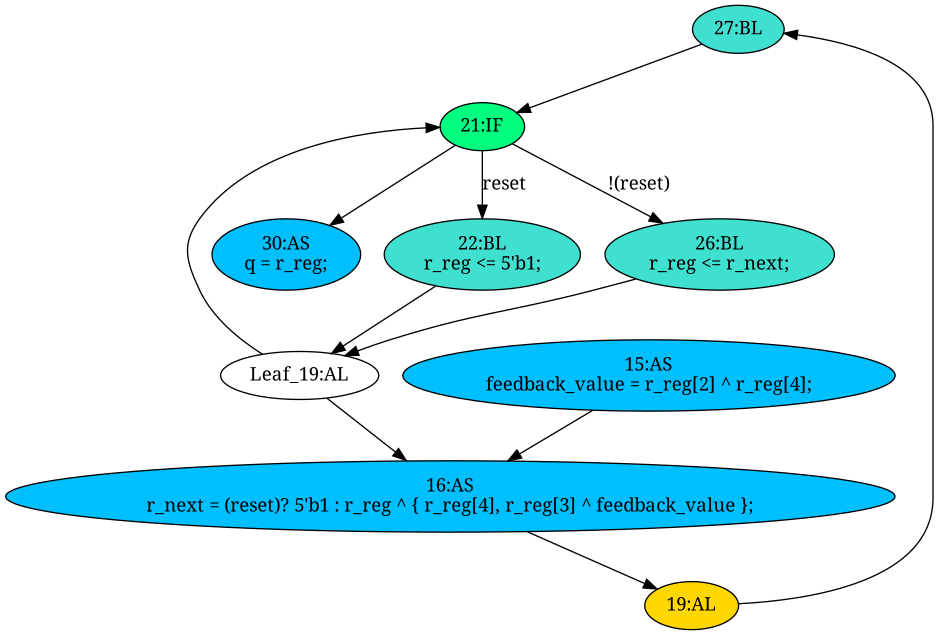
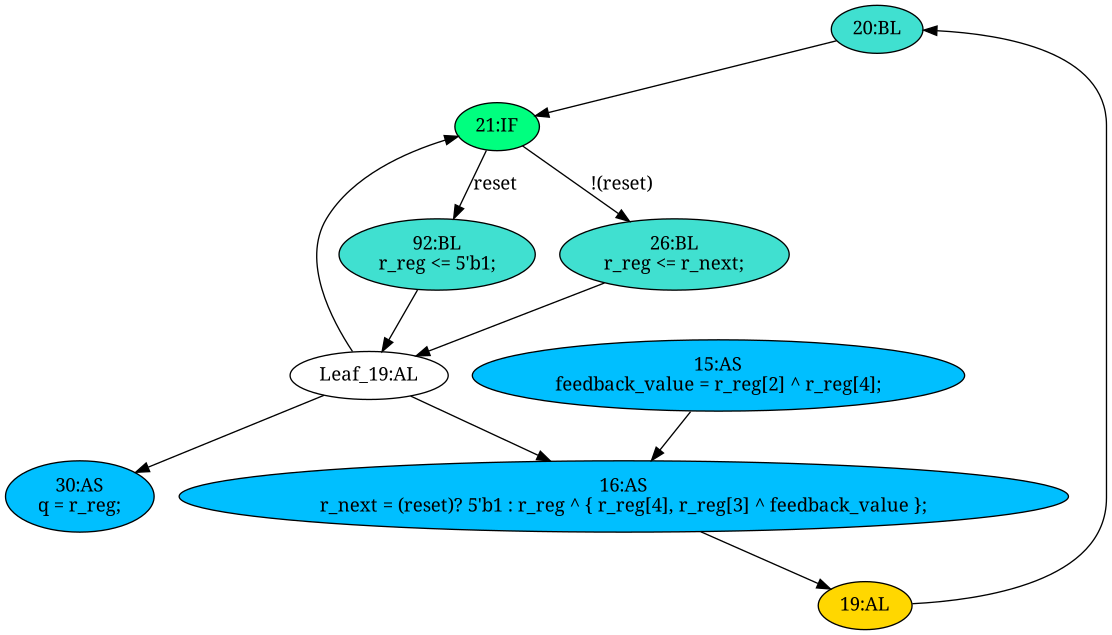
(738, 29) -> (877, 29)
(398, 182) -> (236, 431)
(482, 254) -> (437, 254)
